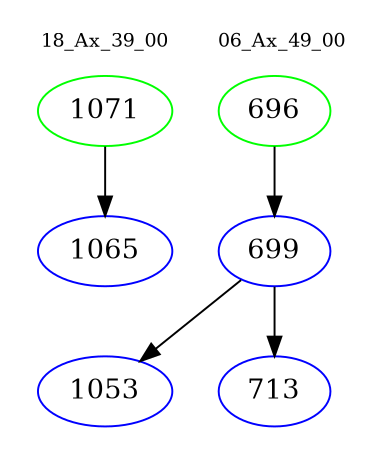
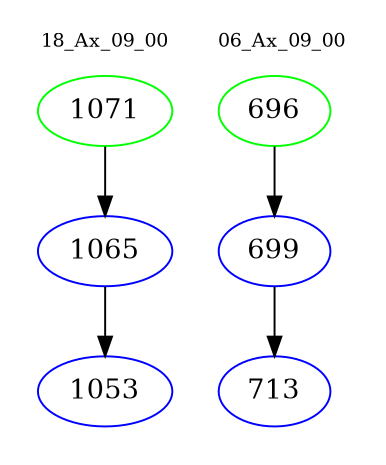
(105, 42) -> (105, 42)
(282, 42) -> (282, 42)
(215, 301) -> (105, 312)
